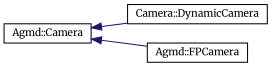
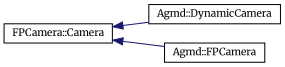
(197, 14) -> (215, 14)
(48, 33) -> (58, 33)
